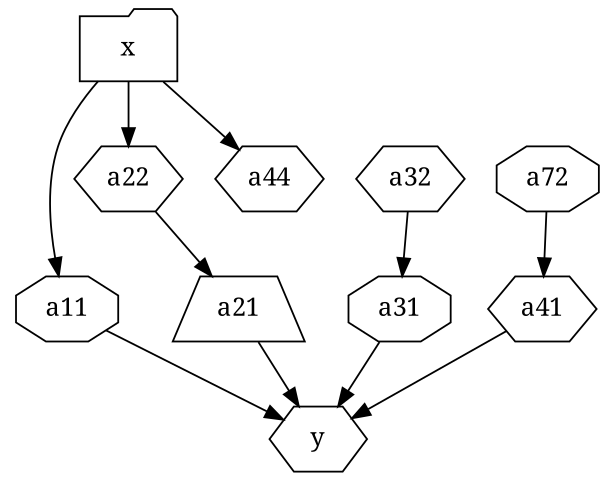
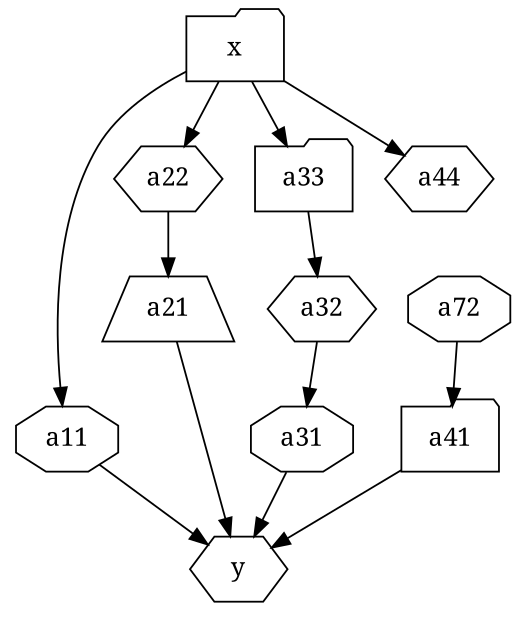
none -> (304, 179)
(542, 309) -> (450, 439)
